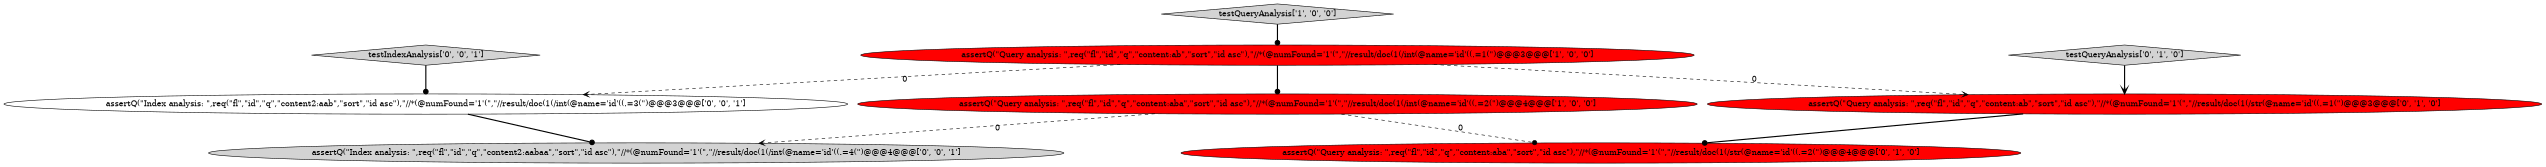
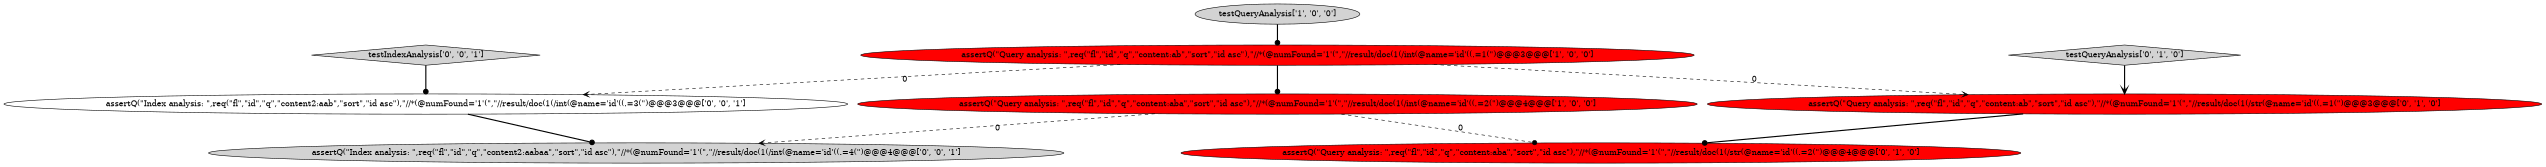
(1277, 14) -> (1277, 14)
